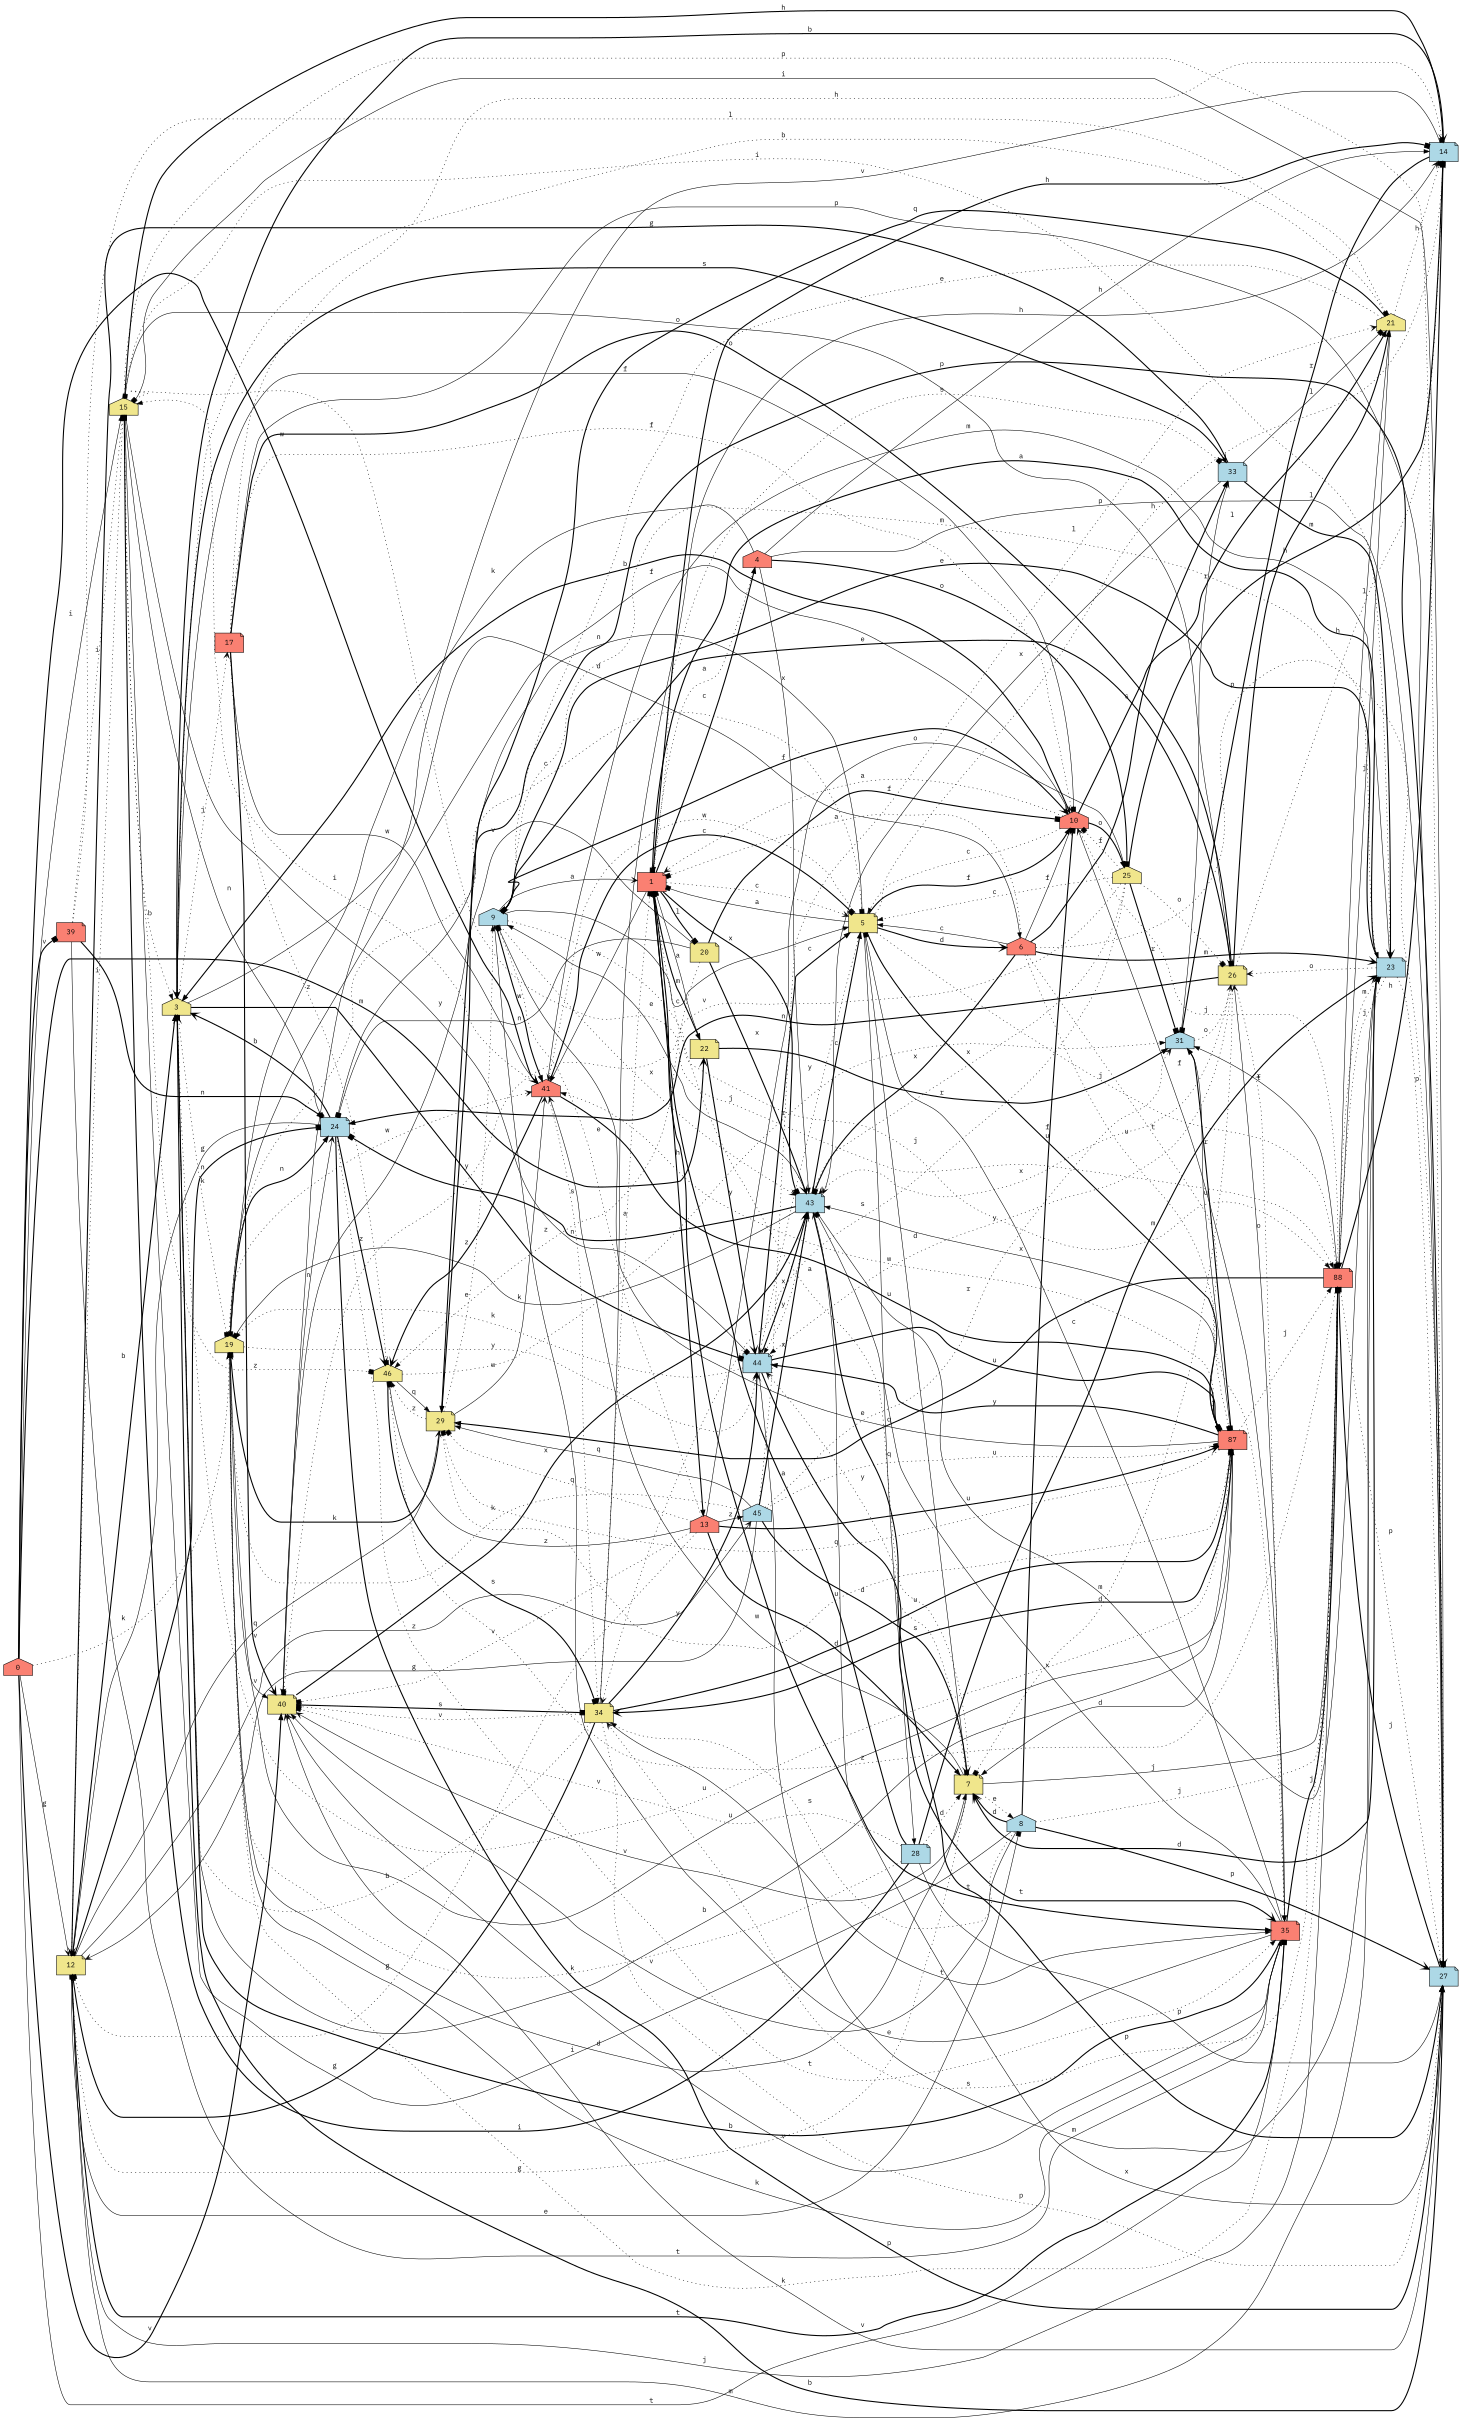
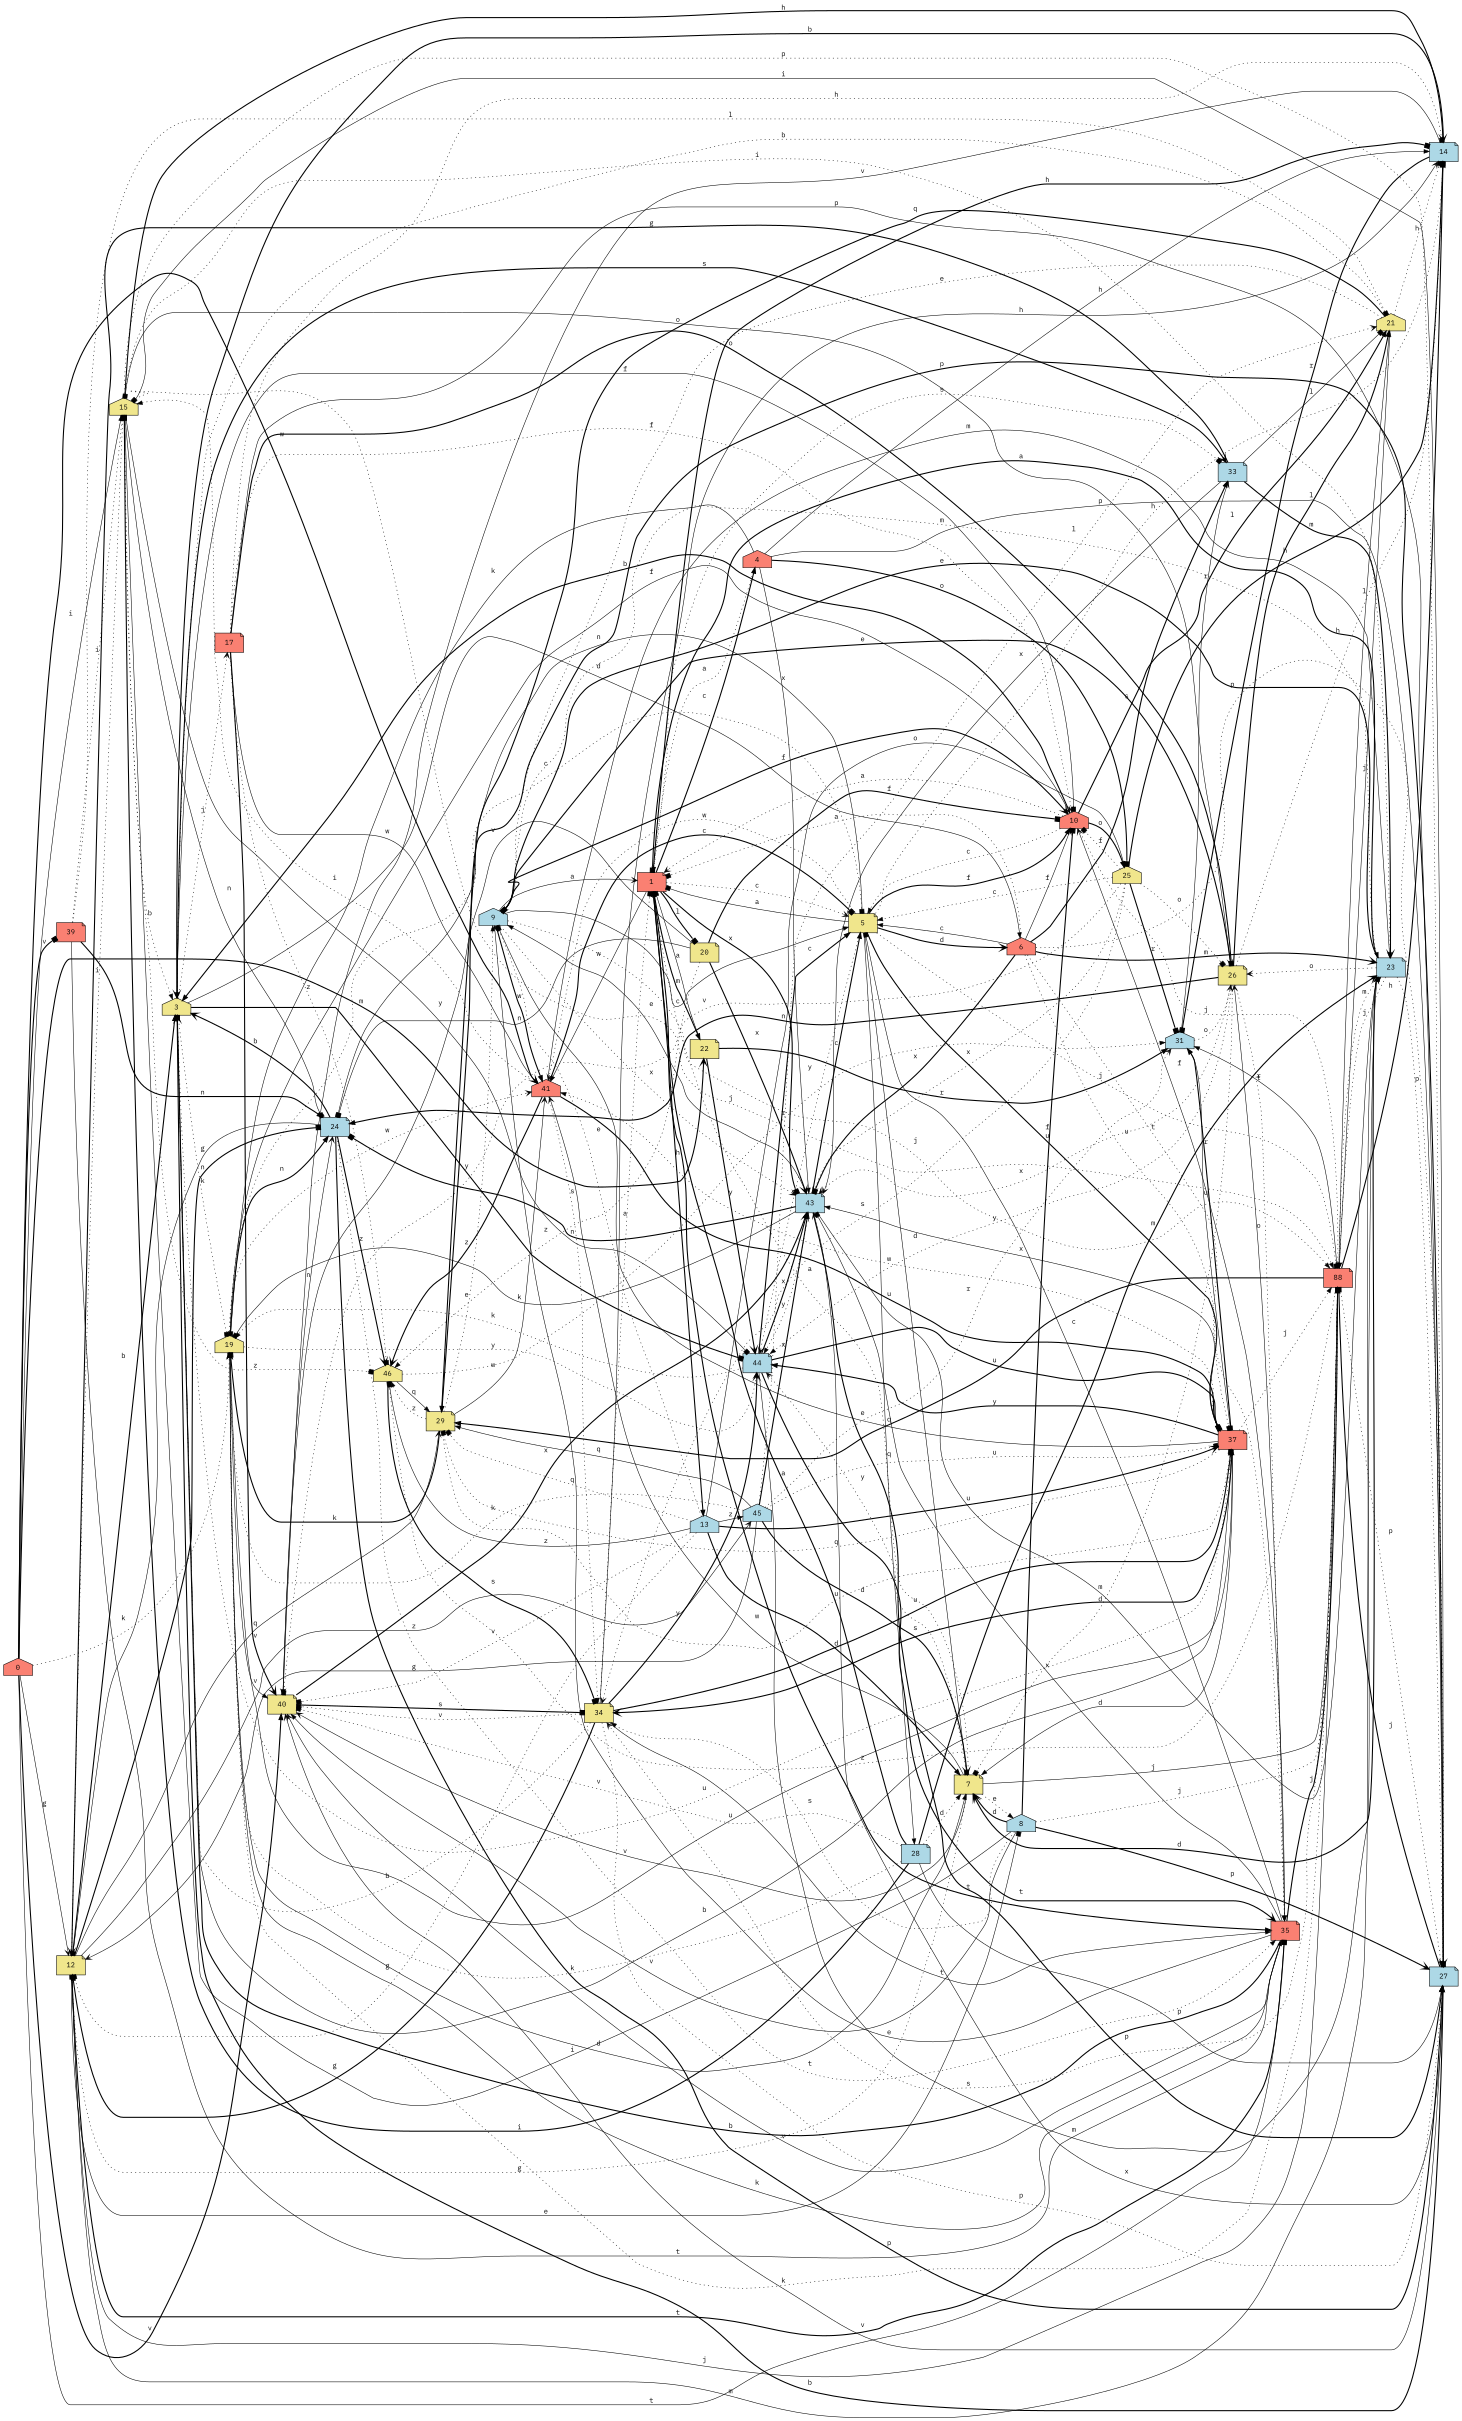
(1233, 1440) -> (1233, 1440)
(705, 1525) -> (705, 1525)
